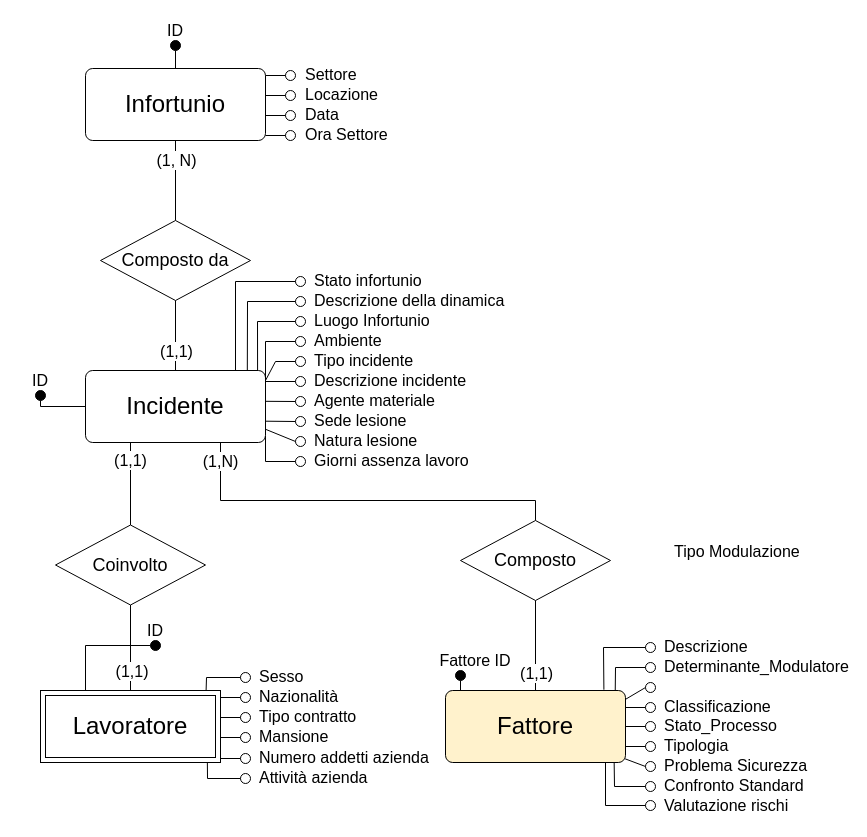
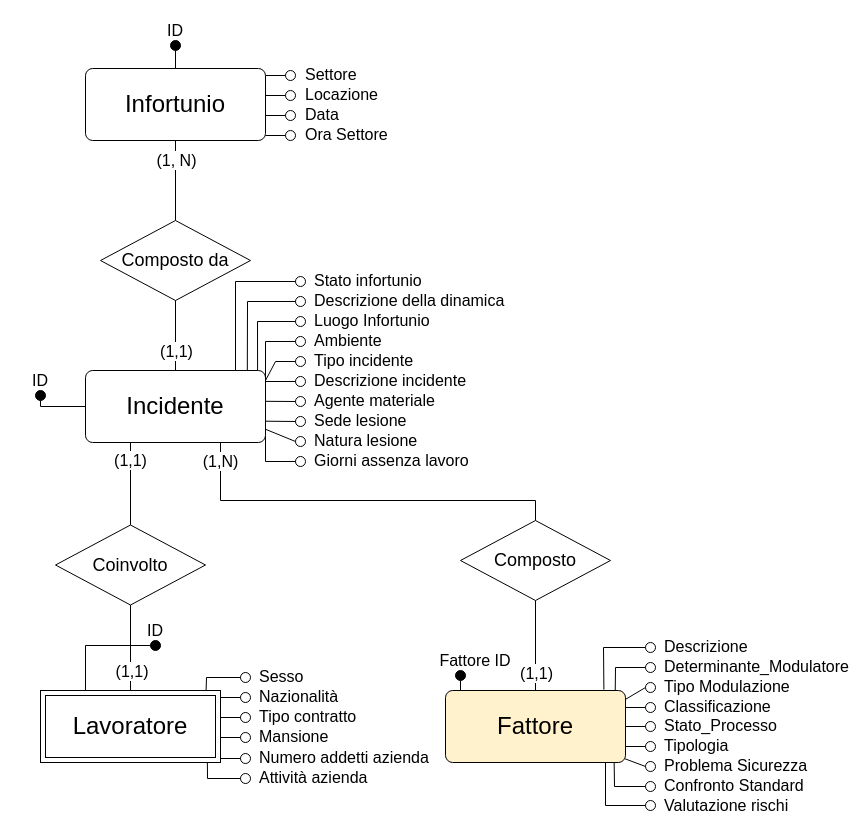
(739, 552) -> (729, 687)
